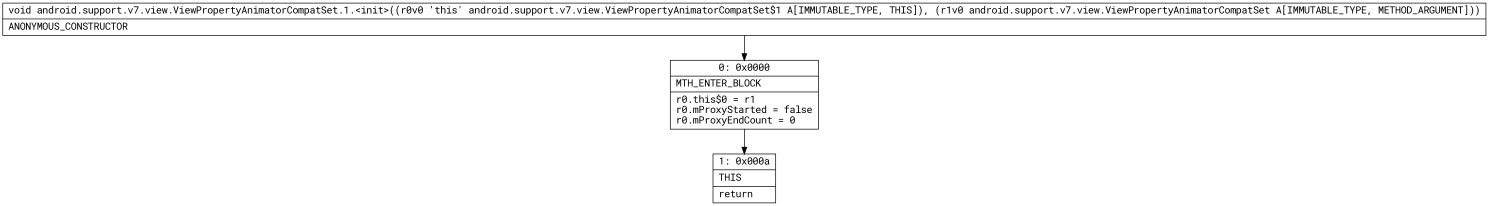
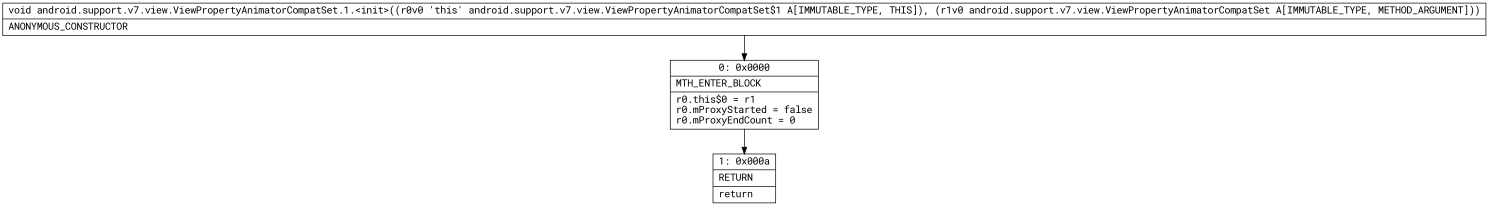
(730, 178) -> (736, 178)
